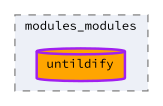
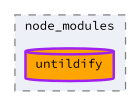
(81, 27) -> (70, 27)
